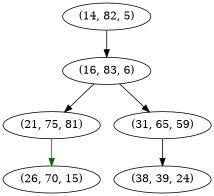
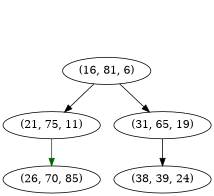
(107, 17) -> none
(107, 71) -> (107, 71)
(52, 125) -> (52, 125)
(163, 125) -> (163, 125)
(52, 179) -> (52, 179)
